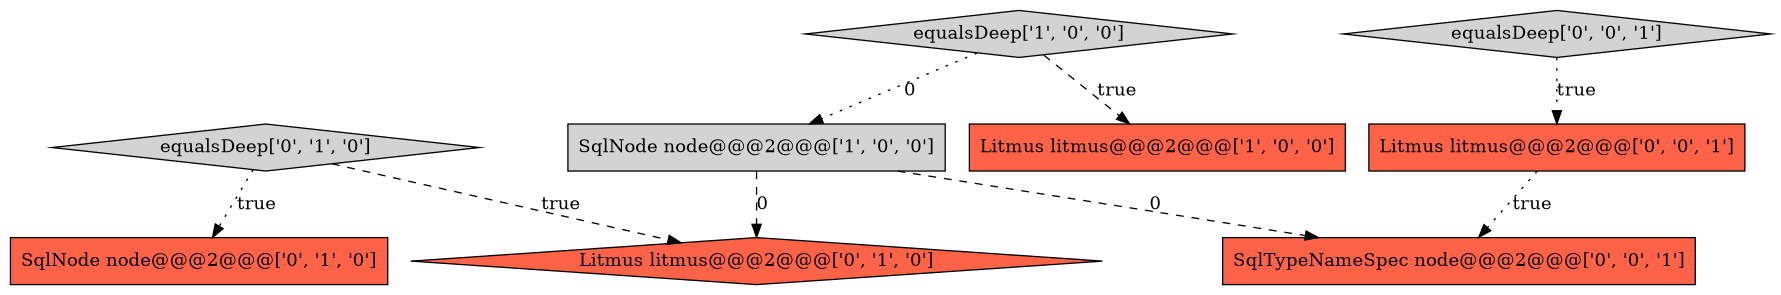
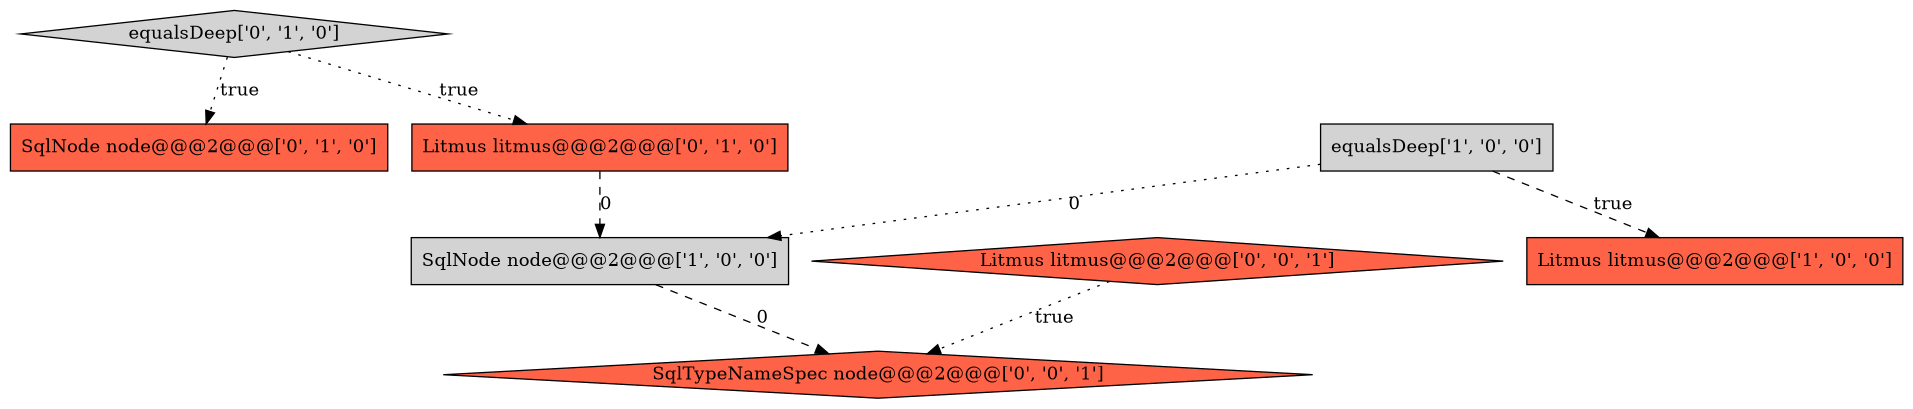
(1019, 34) -> (1437, 148)
(1557, 34) -> none
(1557, 148) -> (1157, 261)
(757, 198) -> (600, 198)
(500, 202) -> (401, 86)
(757, 261) -> (600, 148)
(1459, 261) -> (878, 375)
